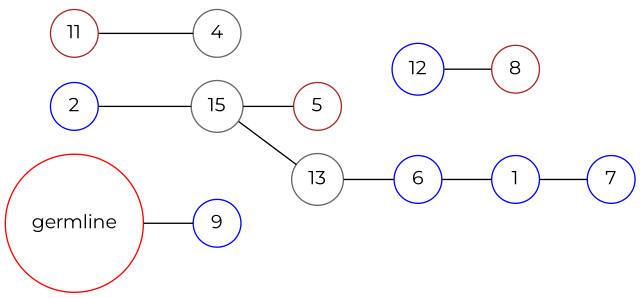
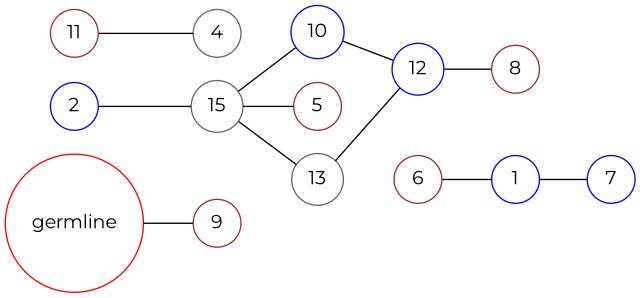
none -> (318, 32)
(369, 179) -> (368, 124)
(418, 179) -> (418, 179)
(217, 223) -> (217, 223)
